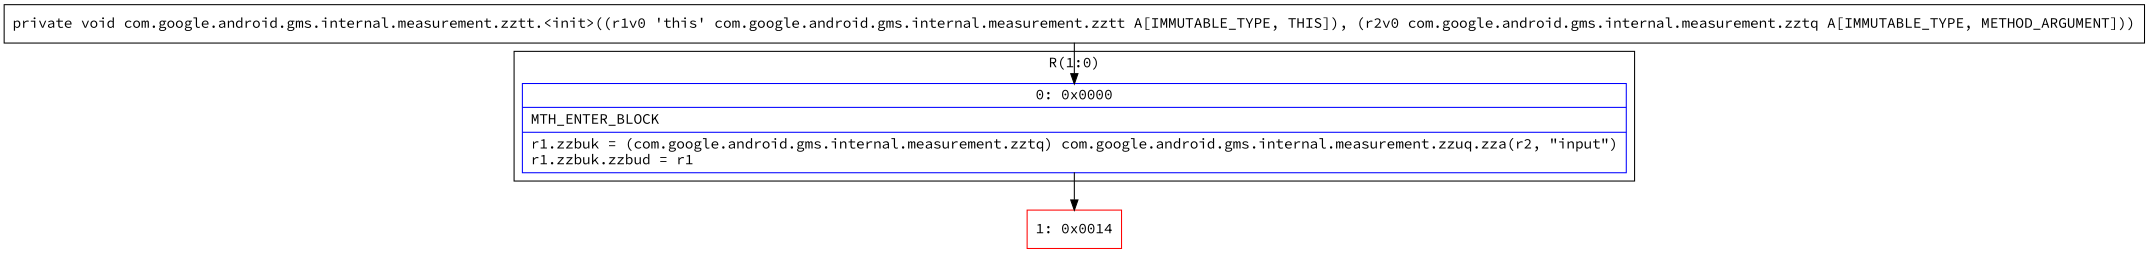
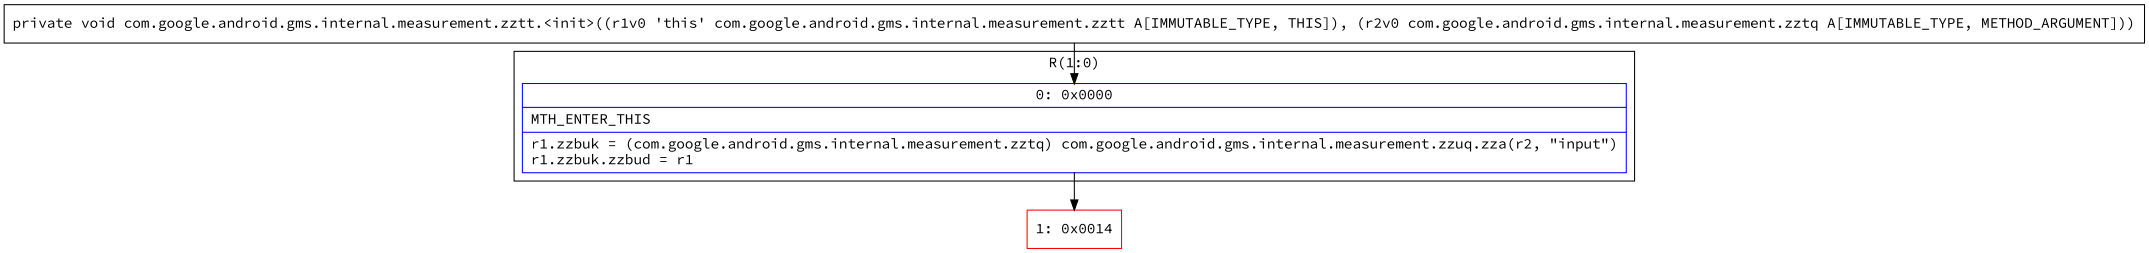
(595, 119) -> (591, 119)
